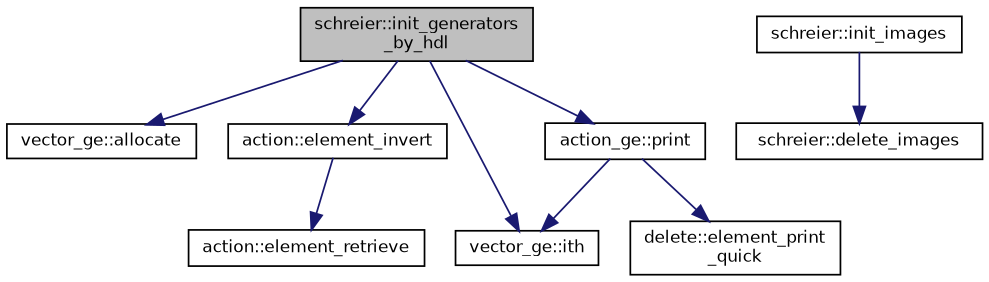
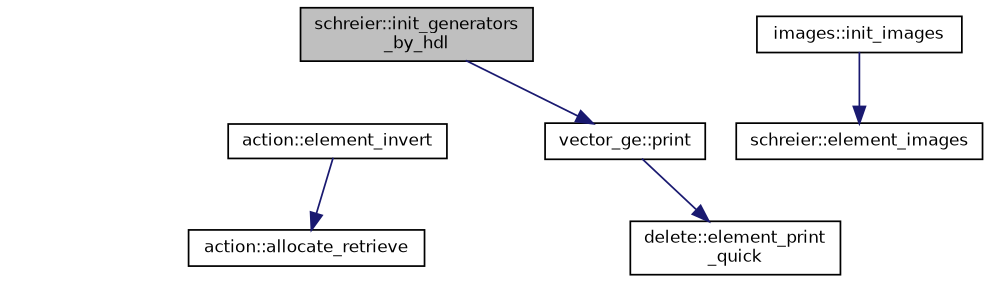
(859, 34) -> (859, 34)
(379, 86) -> none
(102, 141) -> none
(625, 141) -> (625, 141)
(859, 141) -> (859, 141)
(307, 248) -> (307, 248)
(527, 248) -> none
